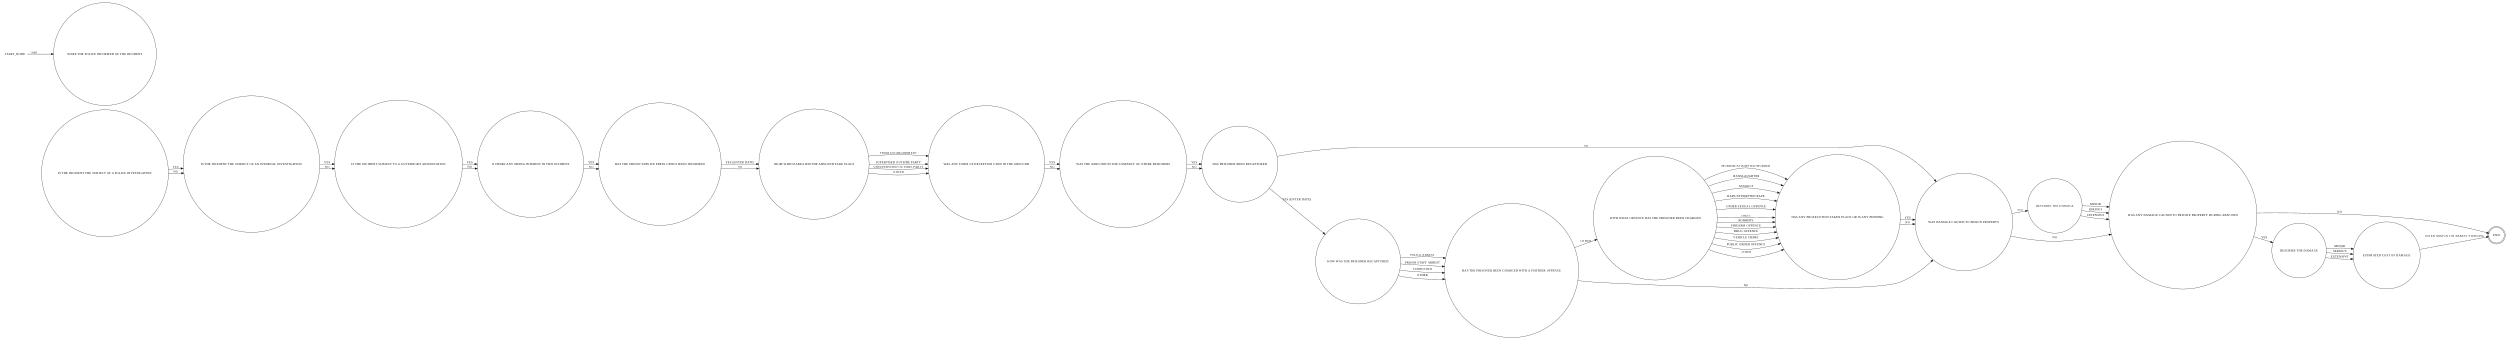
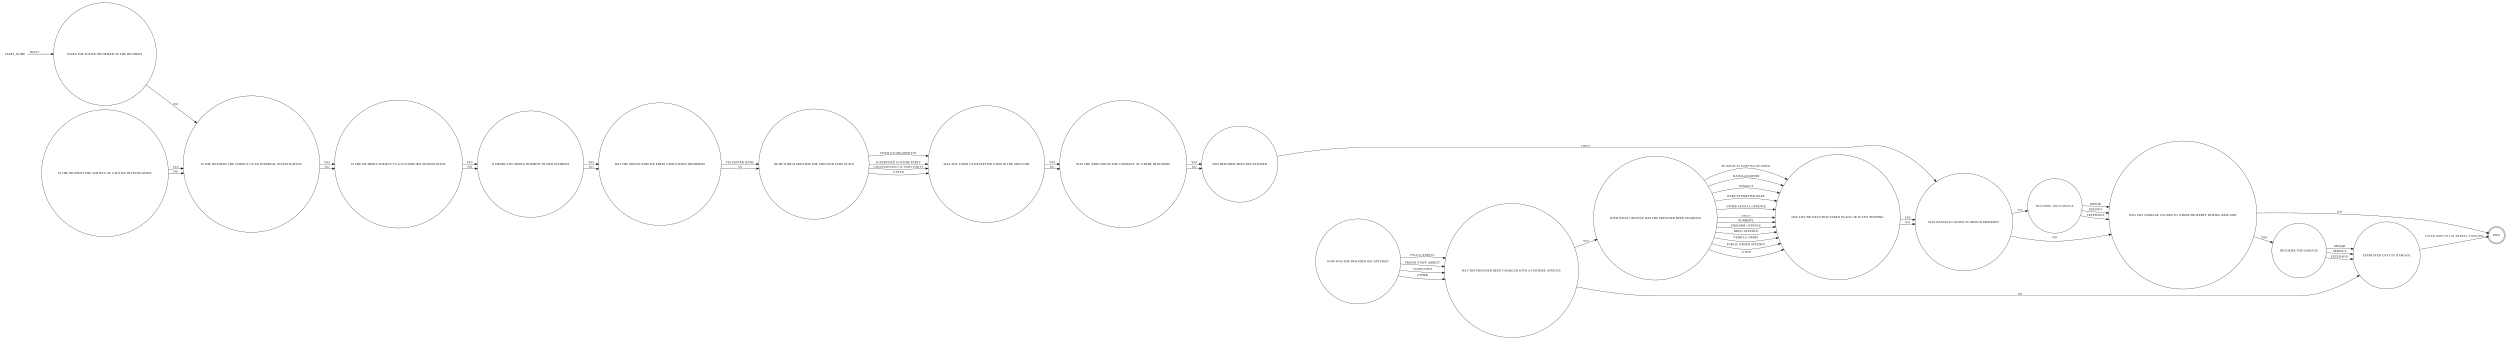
(34, 52) -> (34, 52)
none -> (171, 103)
(1586, 146) -> (1586, 146)
(1296, 211) -> none
(2183, 215) -> (2183, 215)
(1586, 241) -> (1586, 241)
(1758, 288) -> (1969, 296)
